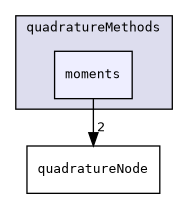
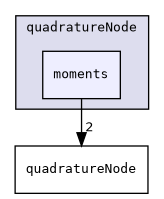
(94, 28) -> (82, 28)
